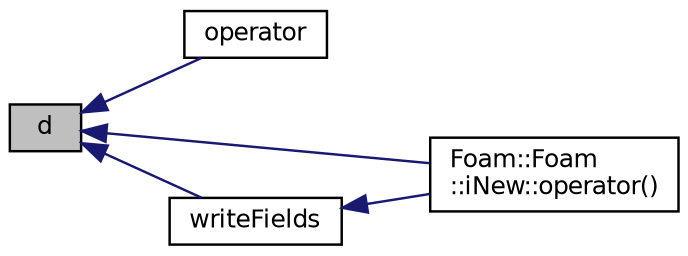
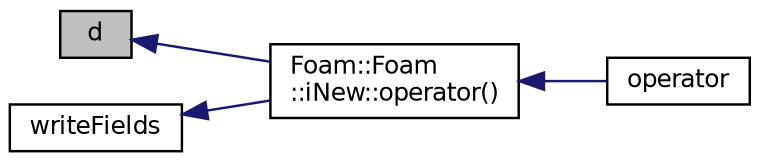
(153, 80) -> (575, 81)
(153, 176) -> none
